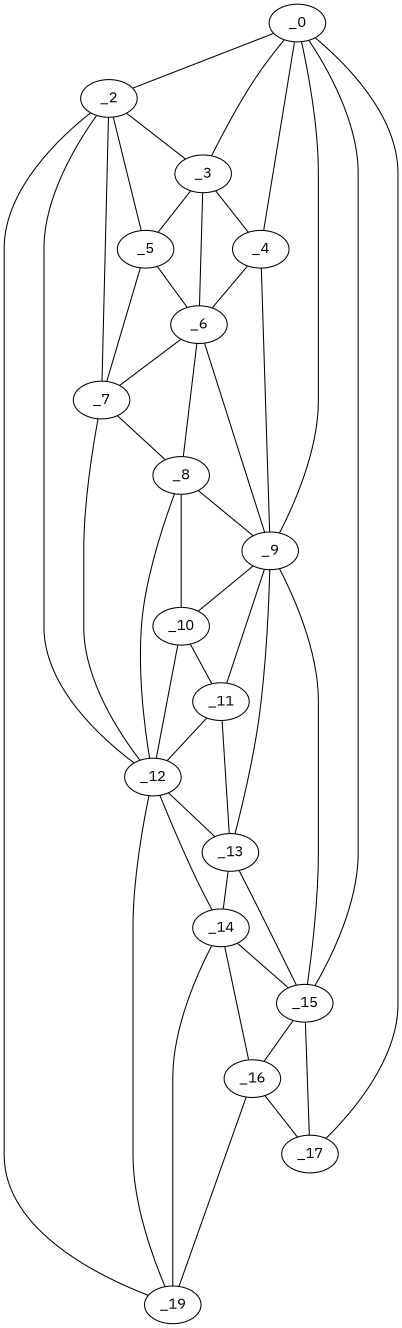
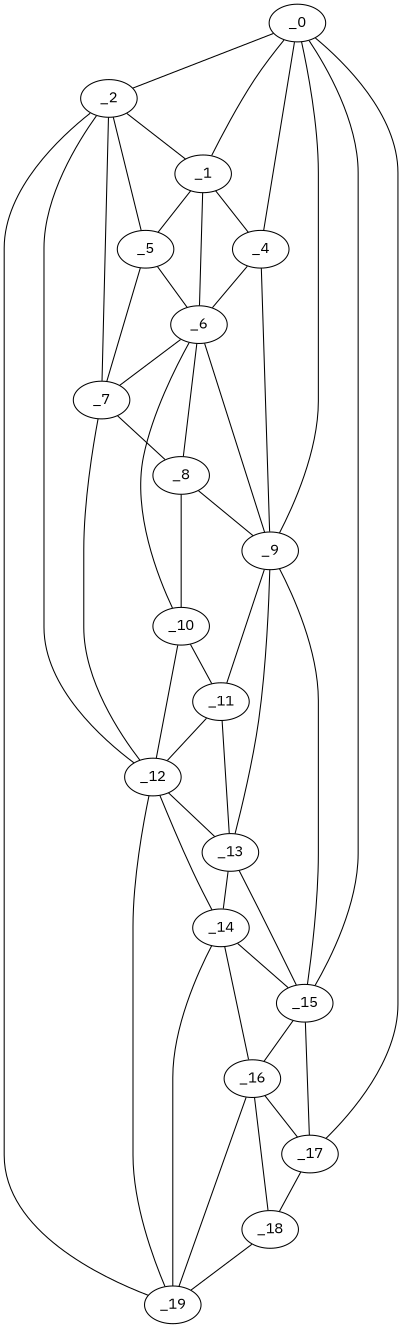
(203, 174) -> (203, 174)
(226, 589) -> (141, 473)
(142, 624) -> none
none -> (270, 1229)
